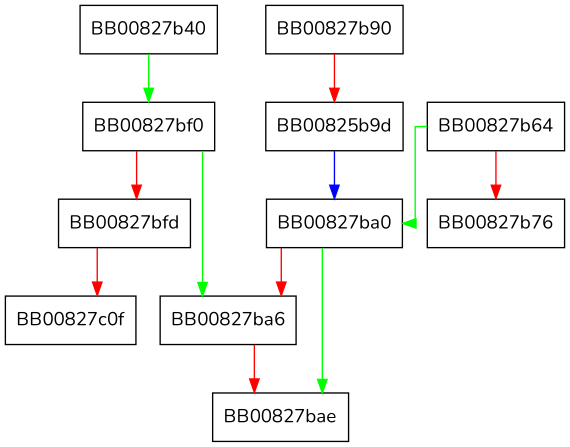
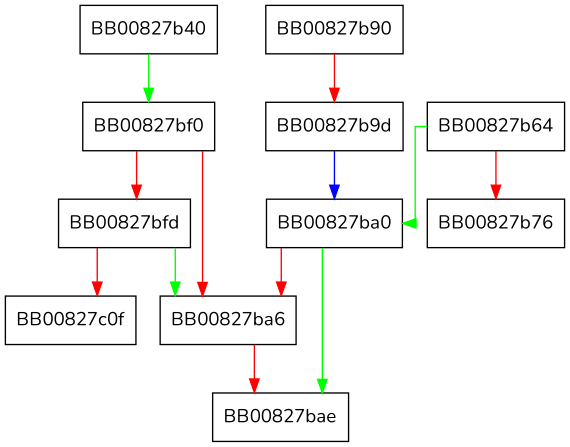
(334, 127) -> (334, 127)
(203, 217) -> (203, 217)
none -> (175, 265)
